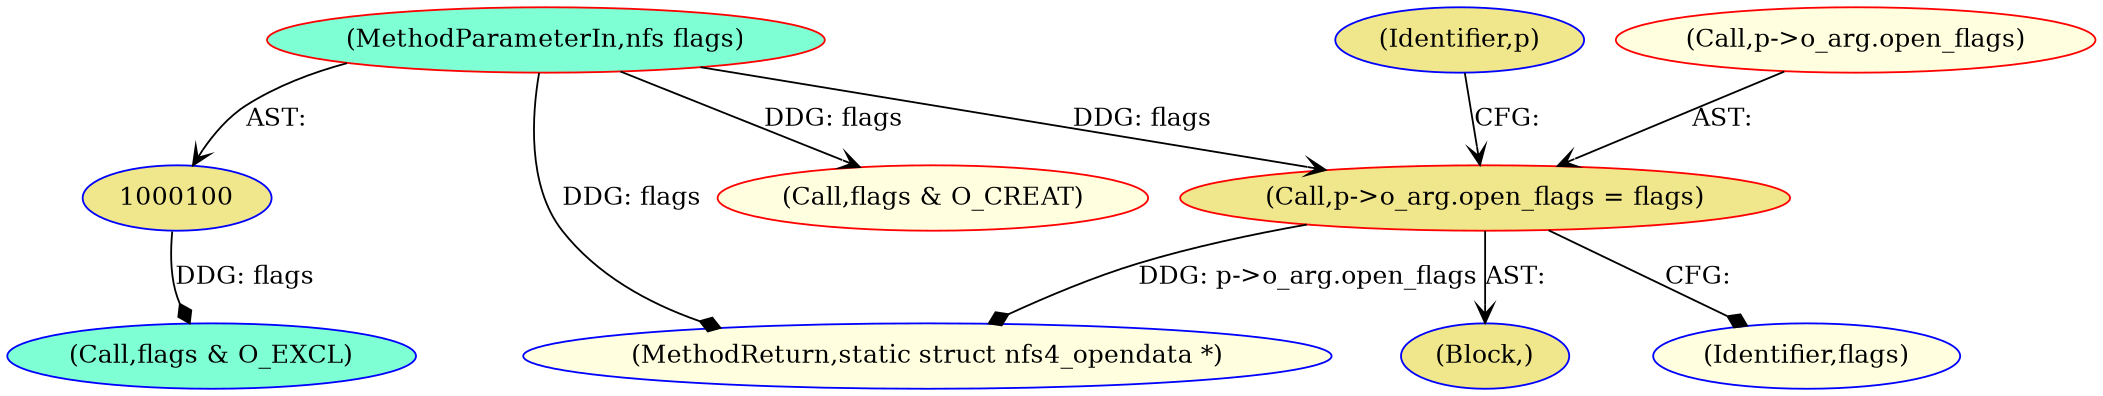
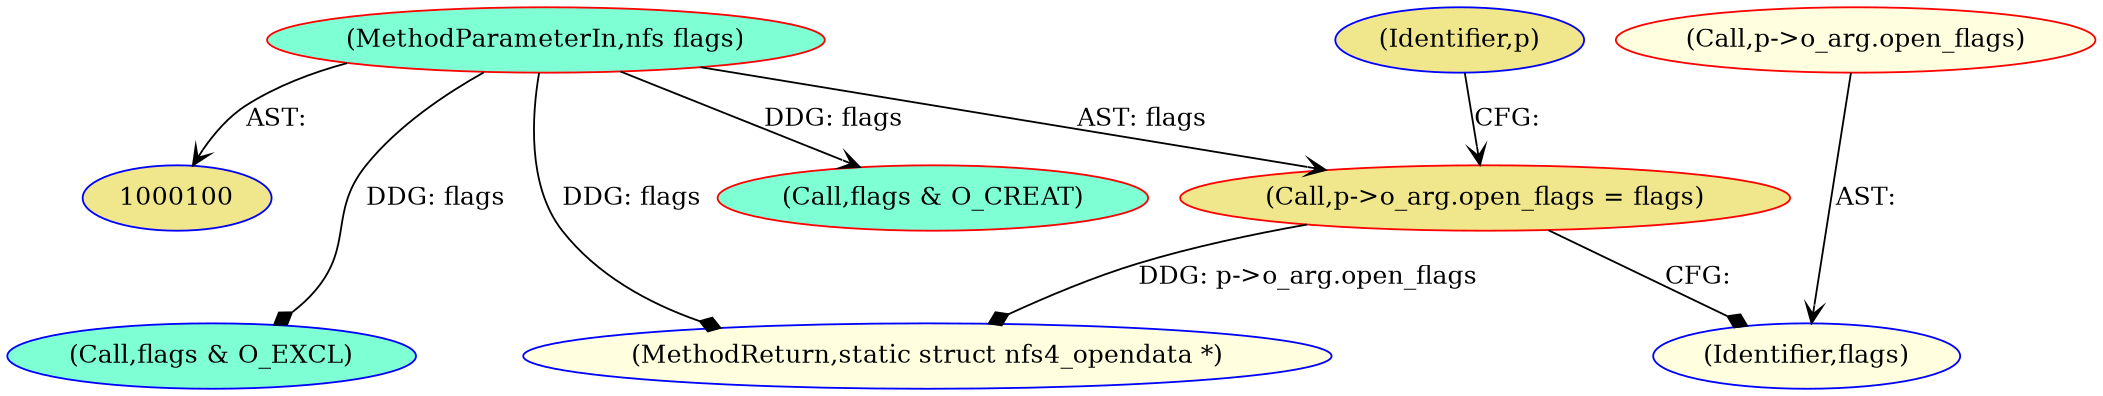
(1680, 115) -> (1833, 189)
(1143, 119) -> (1143, 119)
(933, 198) -> (933, 198)
(172, 268) -> (361, 172)
(1485, 356) -> none
